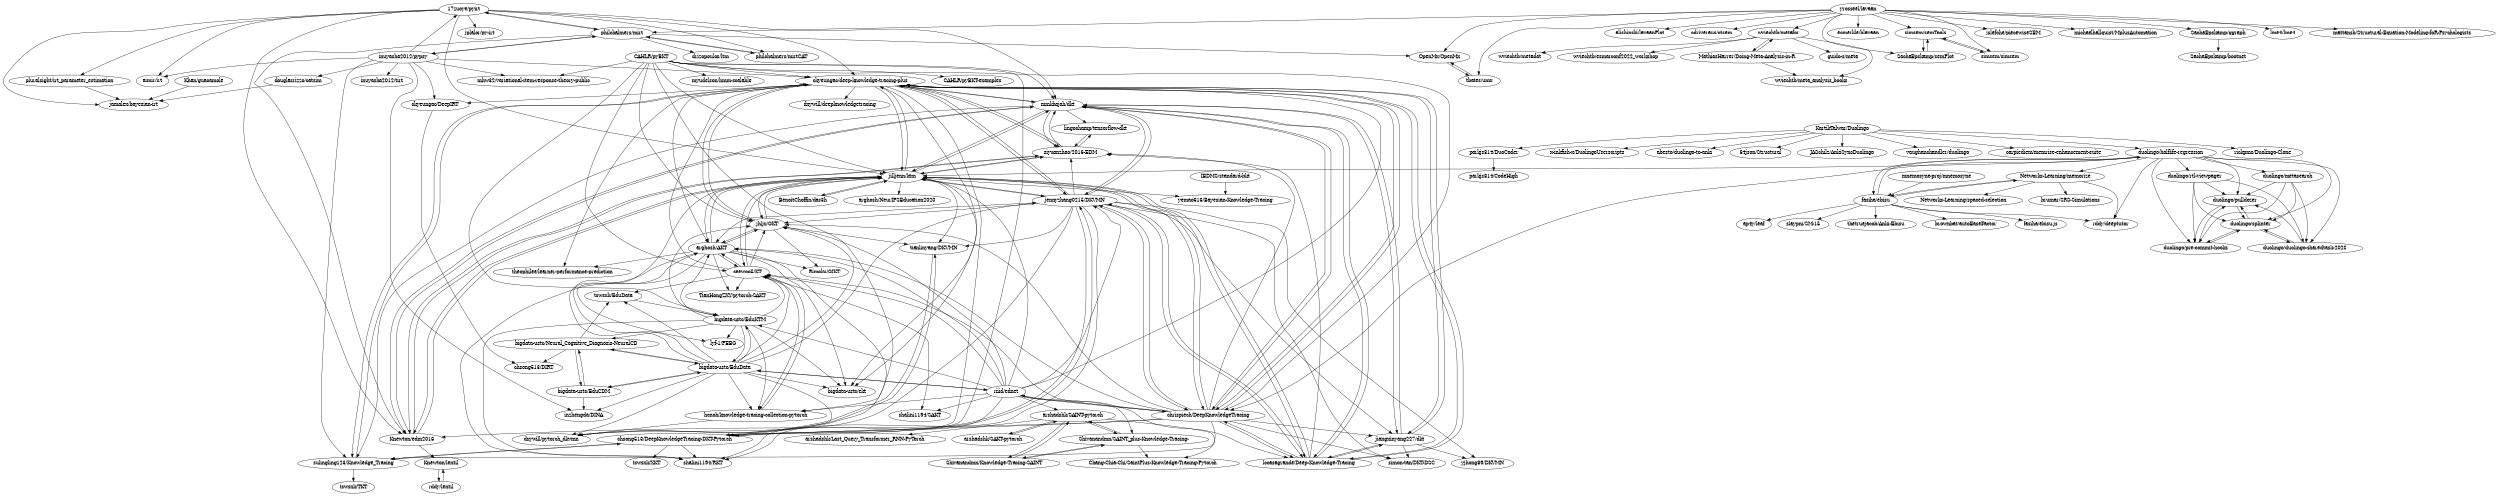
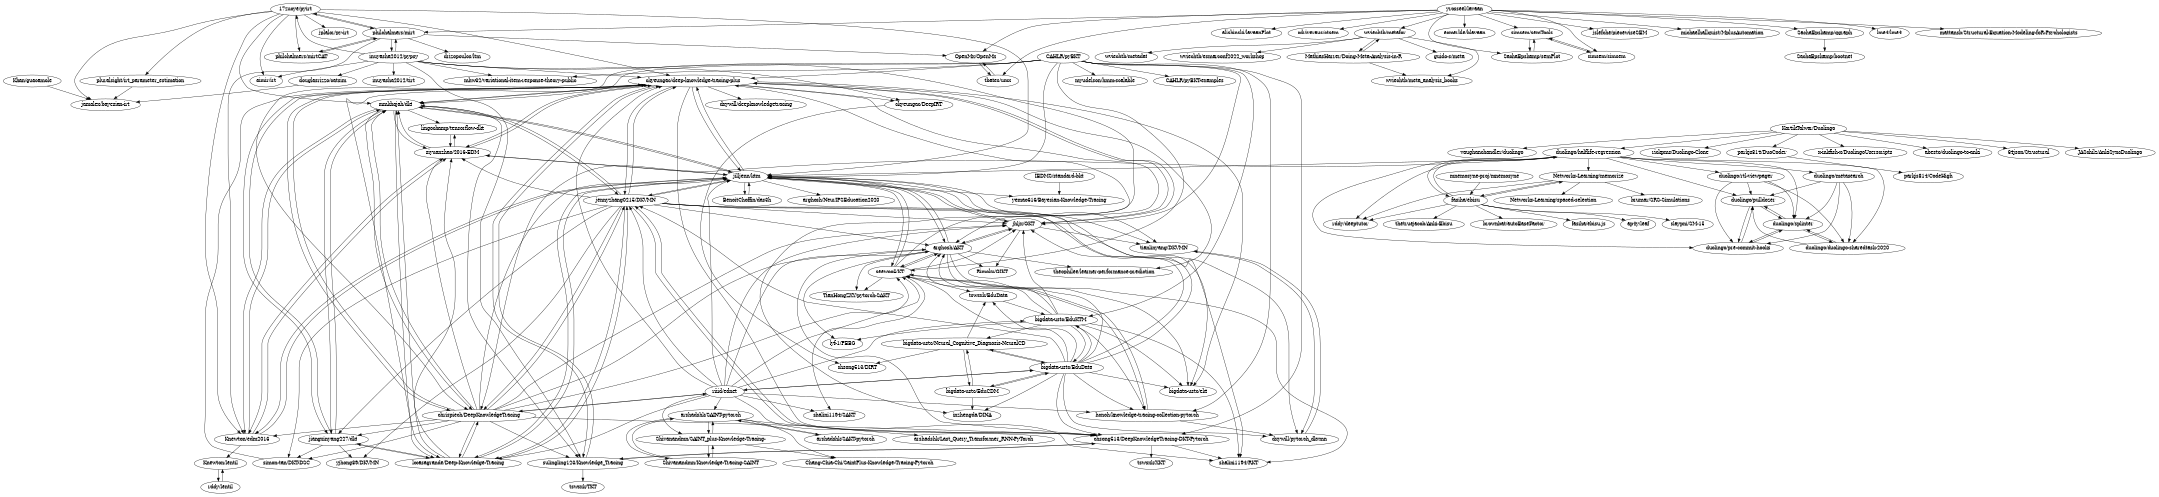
(1405, 108) -> (246, 113)
(2054, 153) -> none
(1124, 198) -> none
